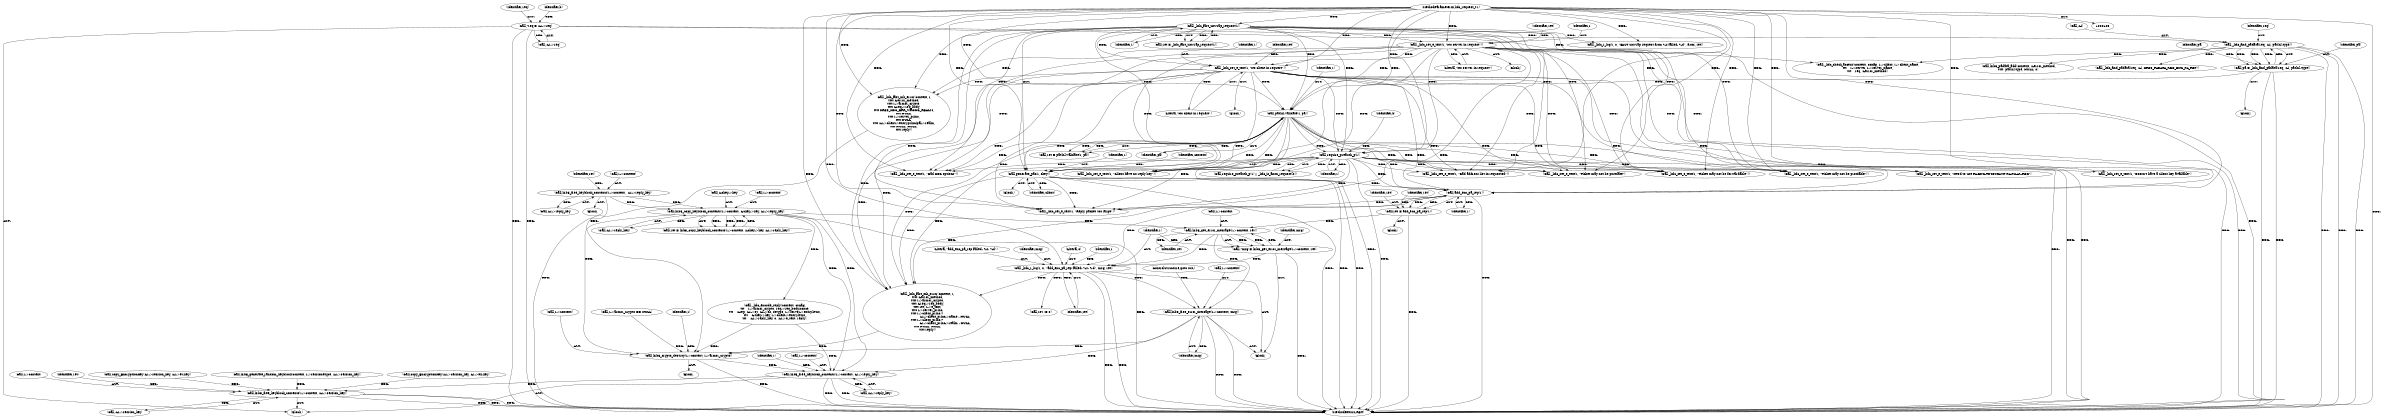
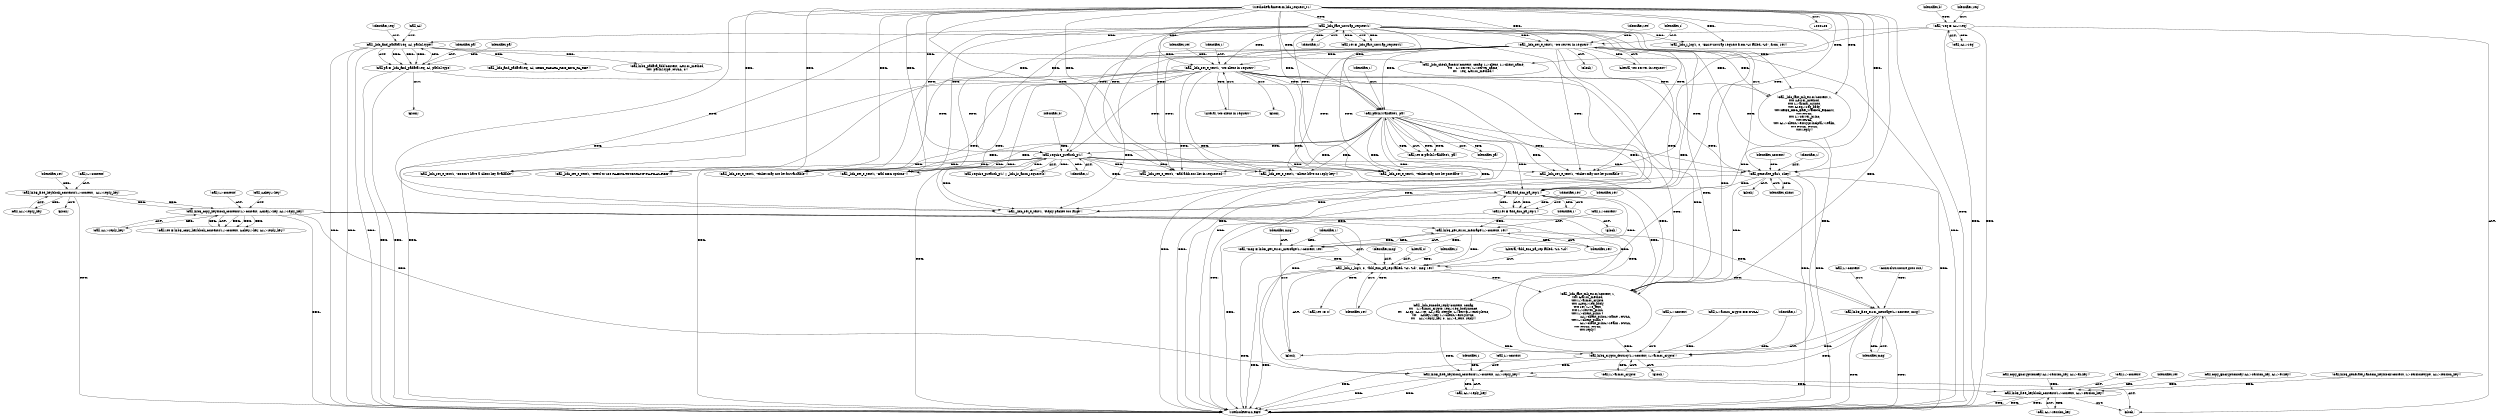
(1215, 36) -> (1349, 36)
(1254, 165) -> (1619, 165)
(1292, 165) -> (1039, 165)
none -> (1619, 375)
